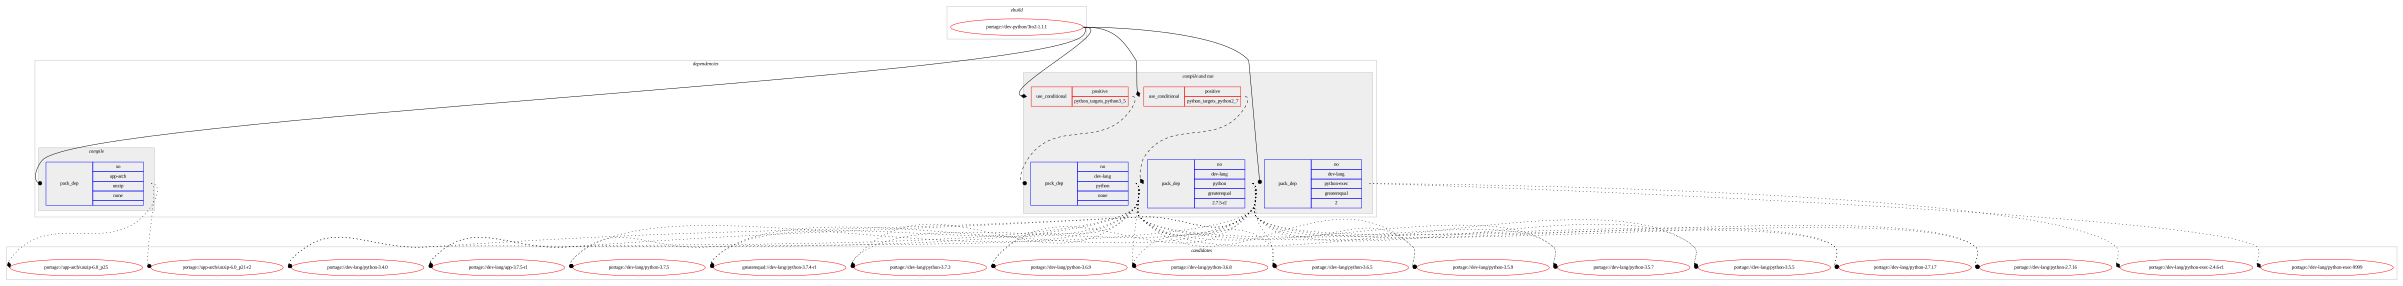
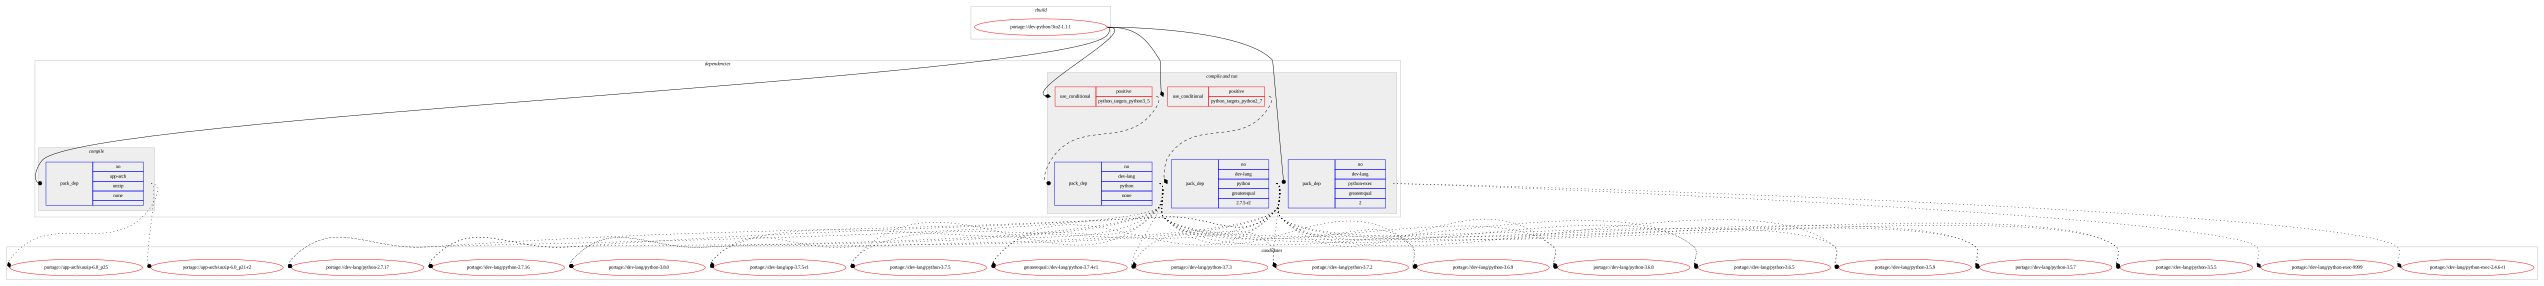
(358, 268) -> (639, 268)
none -> (1342, 268)
